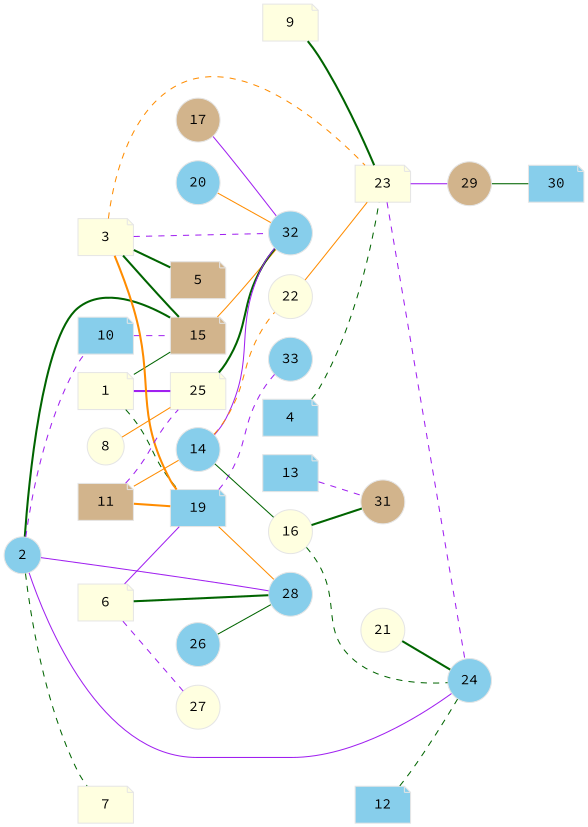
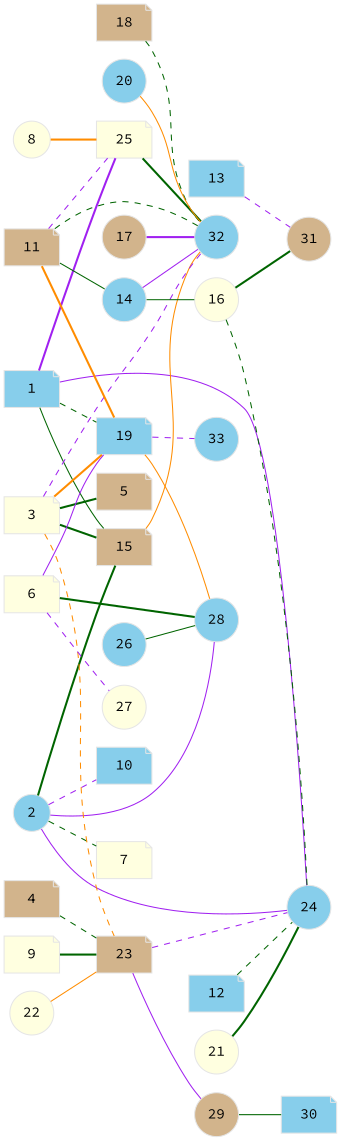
none -> (124, 23)
(245, 176) -> (170, 237)
(383, 184) -> (124, 954)
none -> (125, 202)
(152, 336) -> none
(250, 354) -> none
(106, 391) -> (32, 389)
none -> (238, 404)
(156, 416) -> (74, 140)
(290, 418) -> (32, 899)
(156, 473) -> (82, 276)
